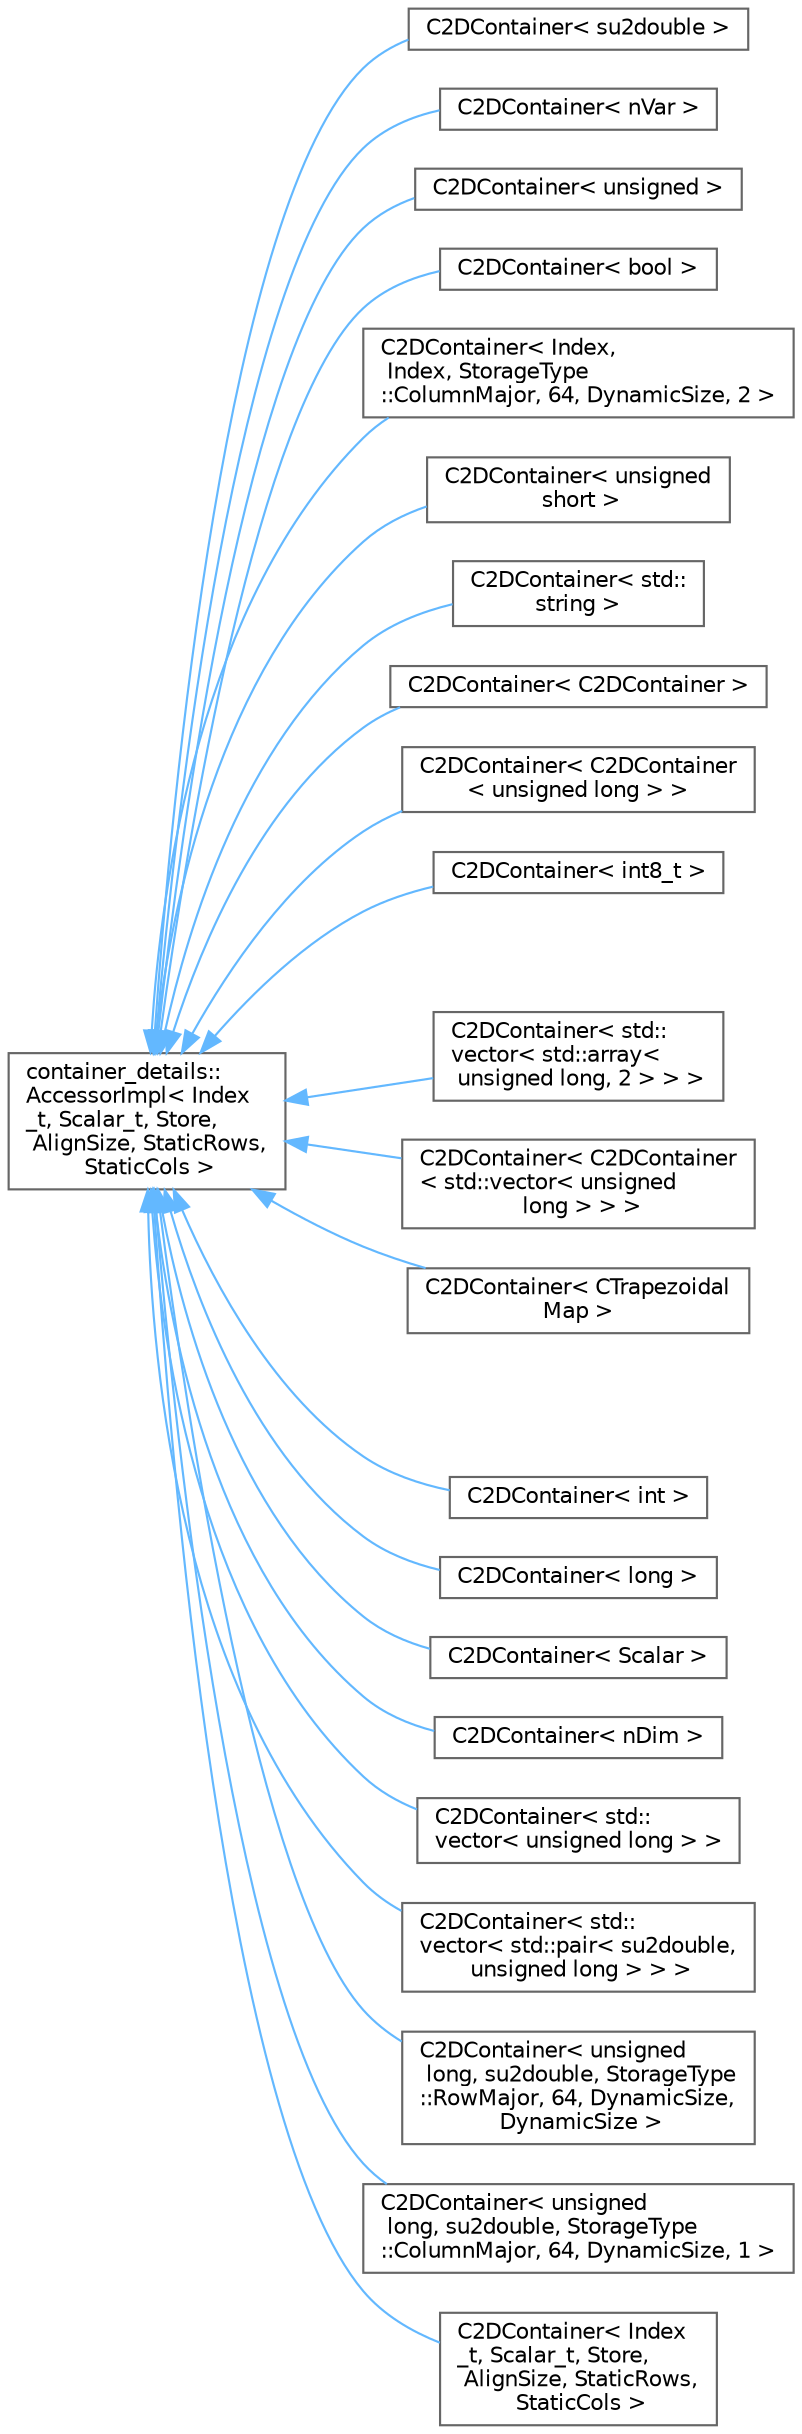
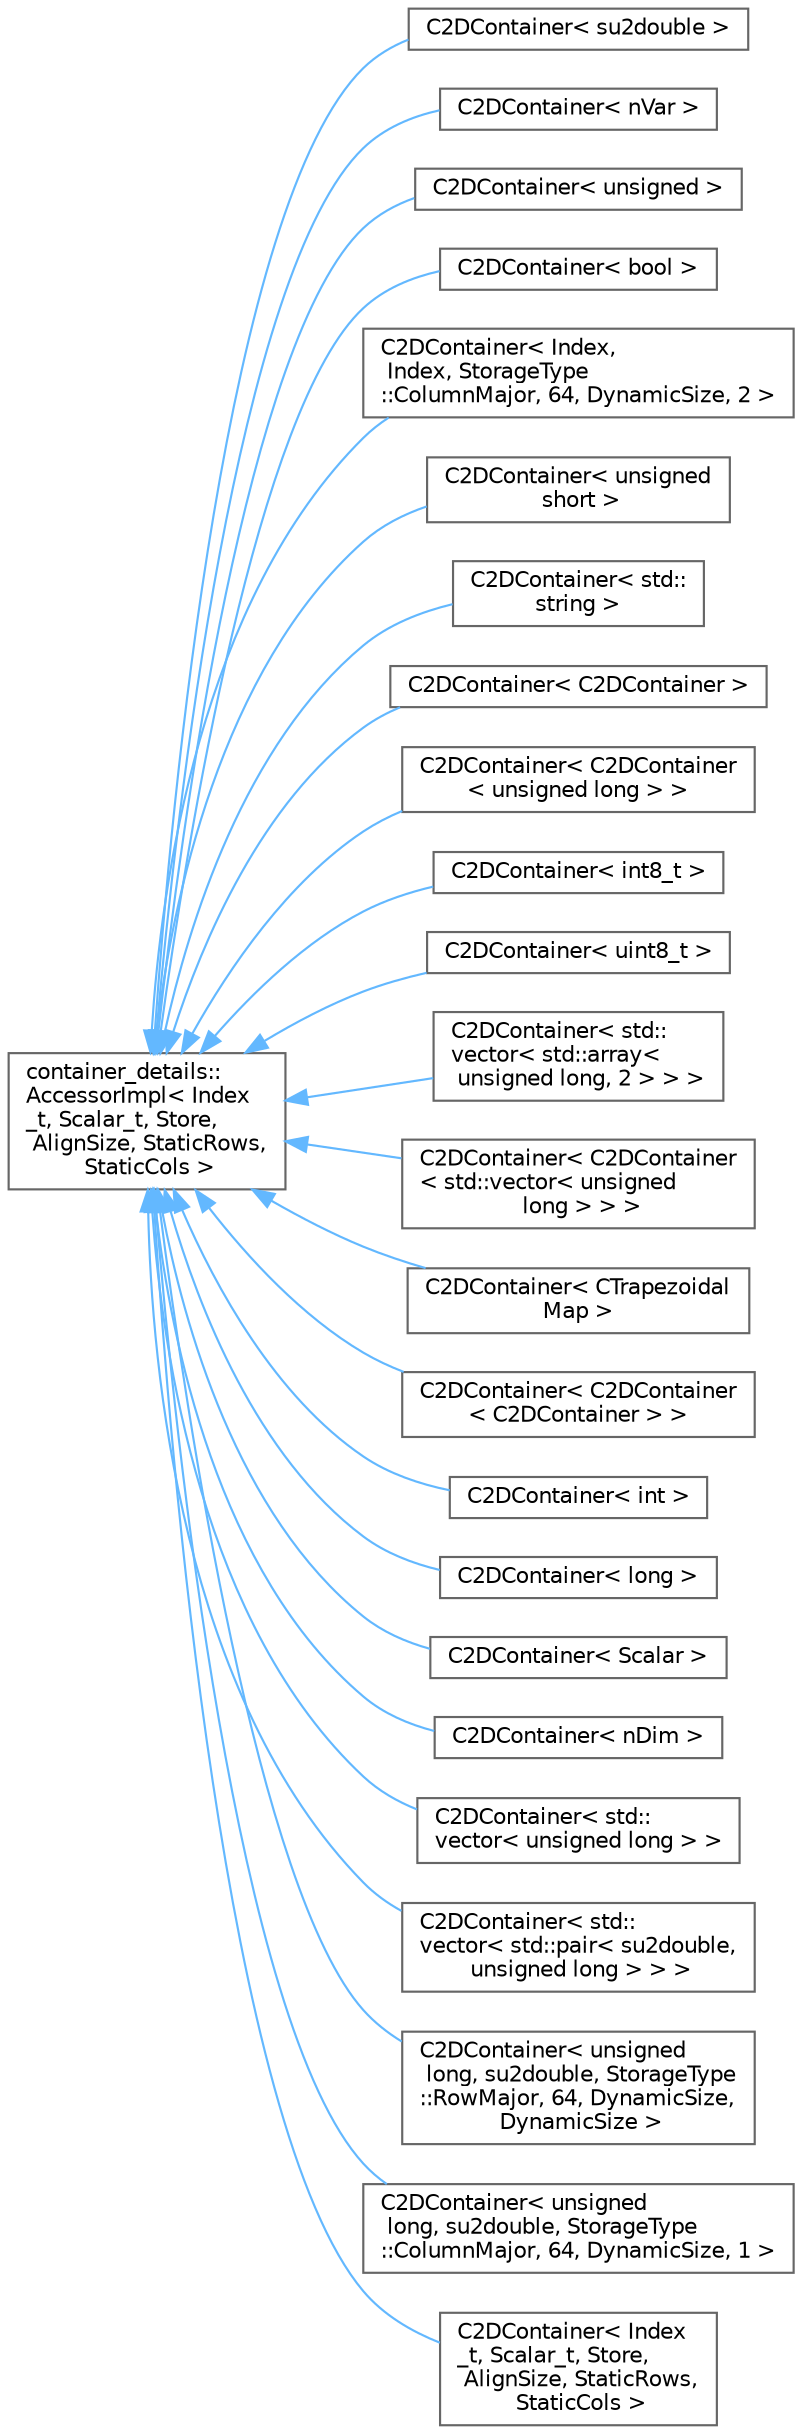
none -> (578, 953)
none -> (578, 1405)
